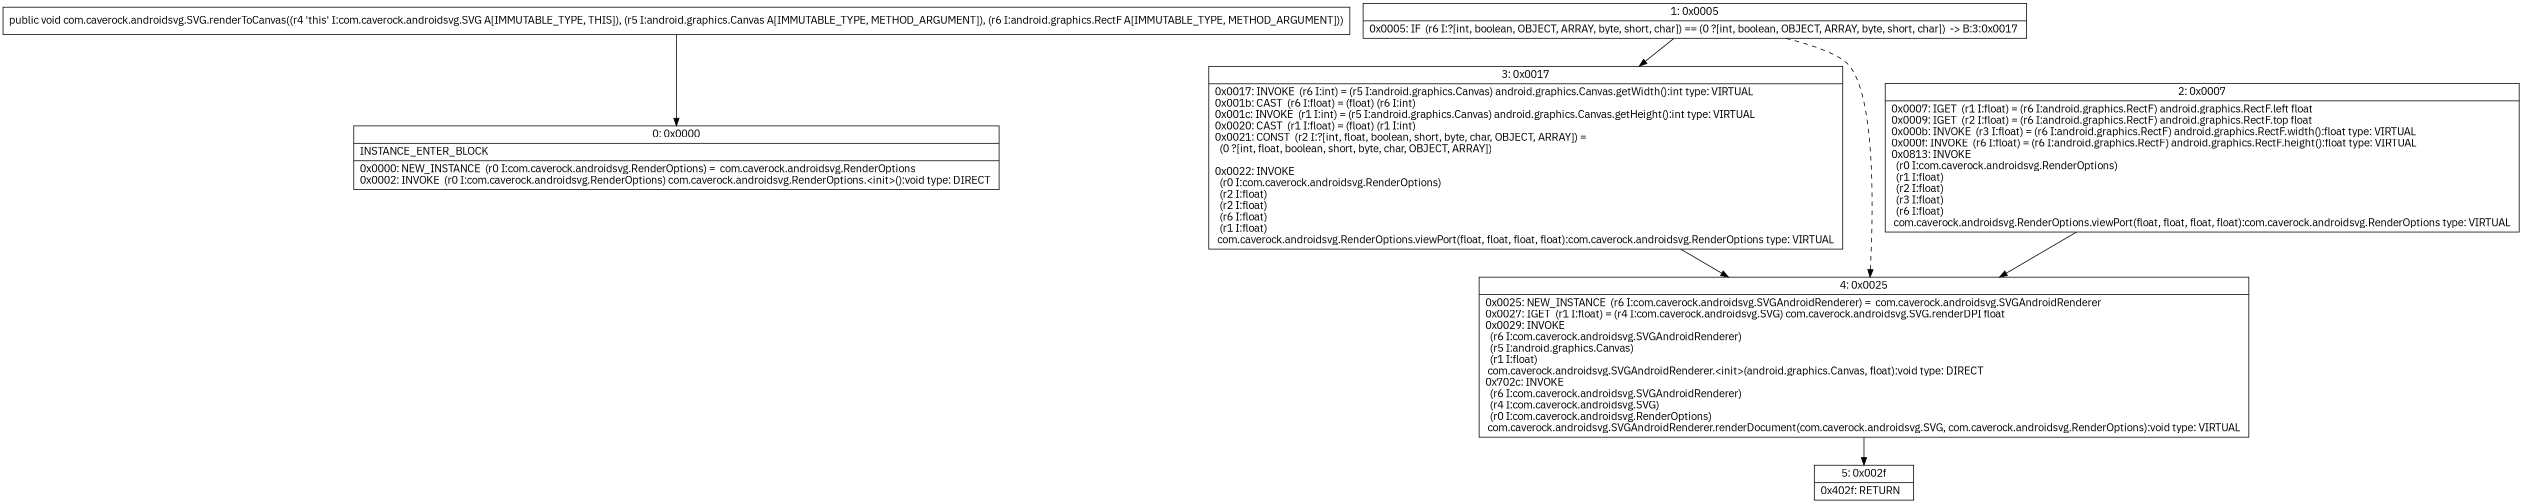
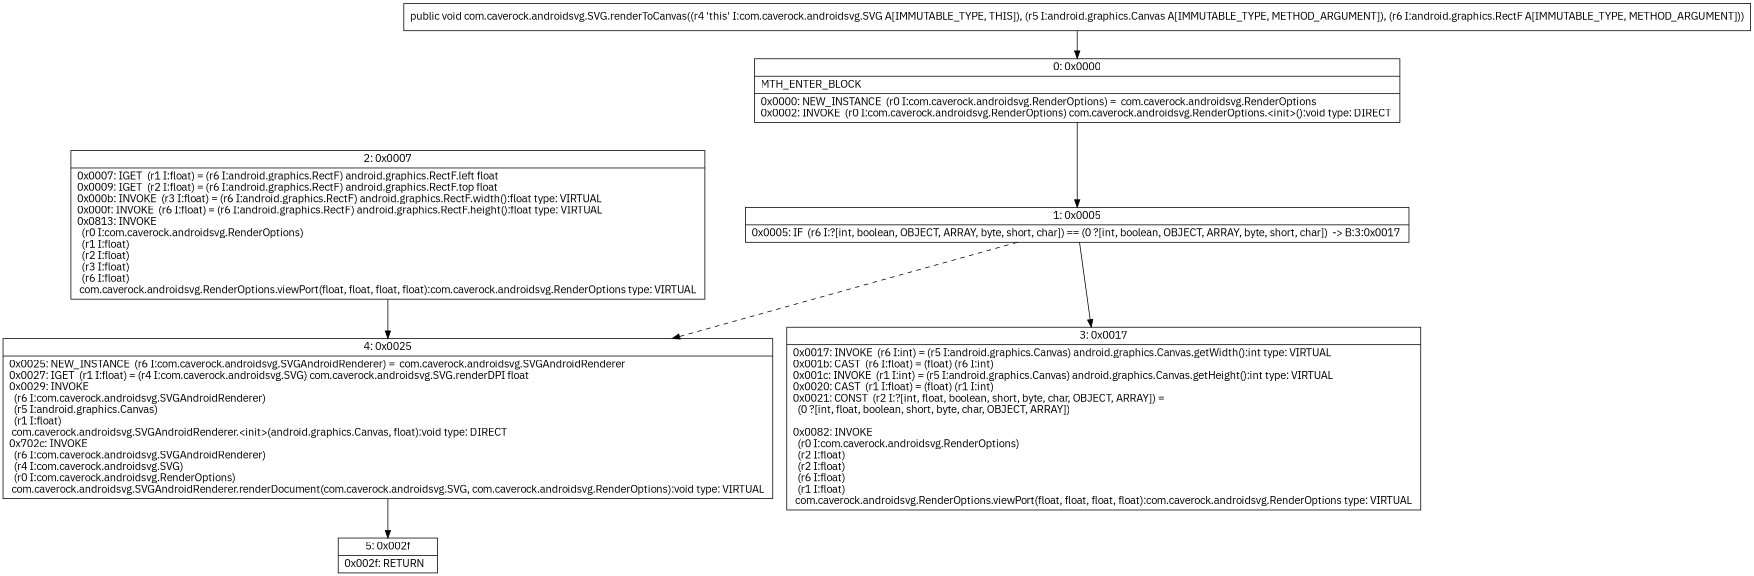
(424, 152) -> (811, 85)
none -> (1077, 161)
(1257, 172) -> (835, 433)
(1701, 261) -> none
(1864, 491) -> (388, 564)
